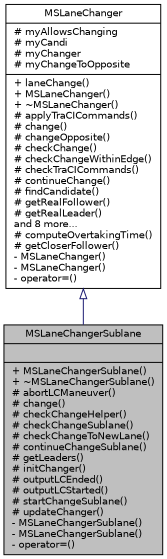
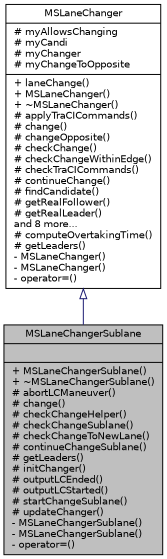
(67, 246) -> (50, 246)
